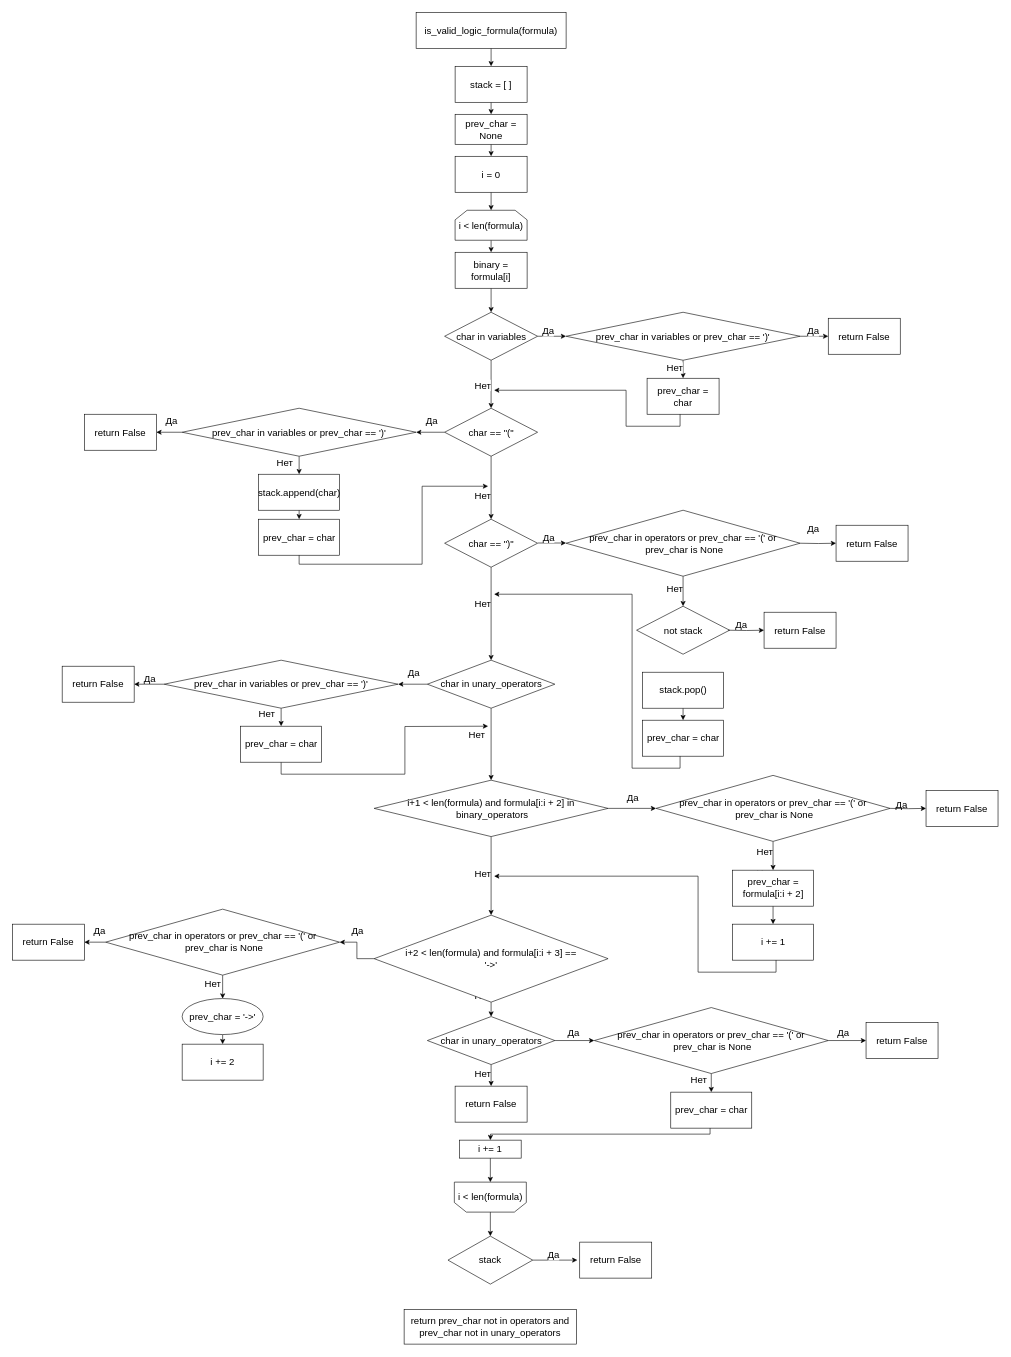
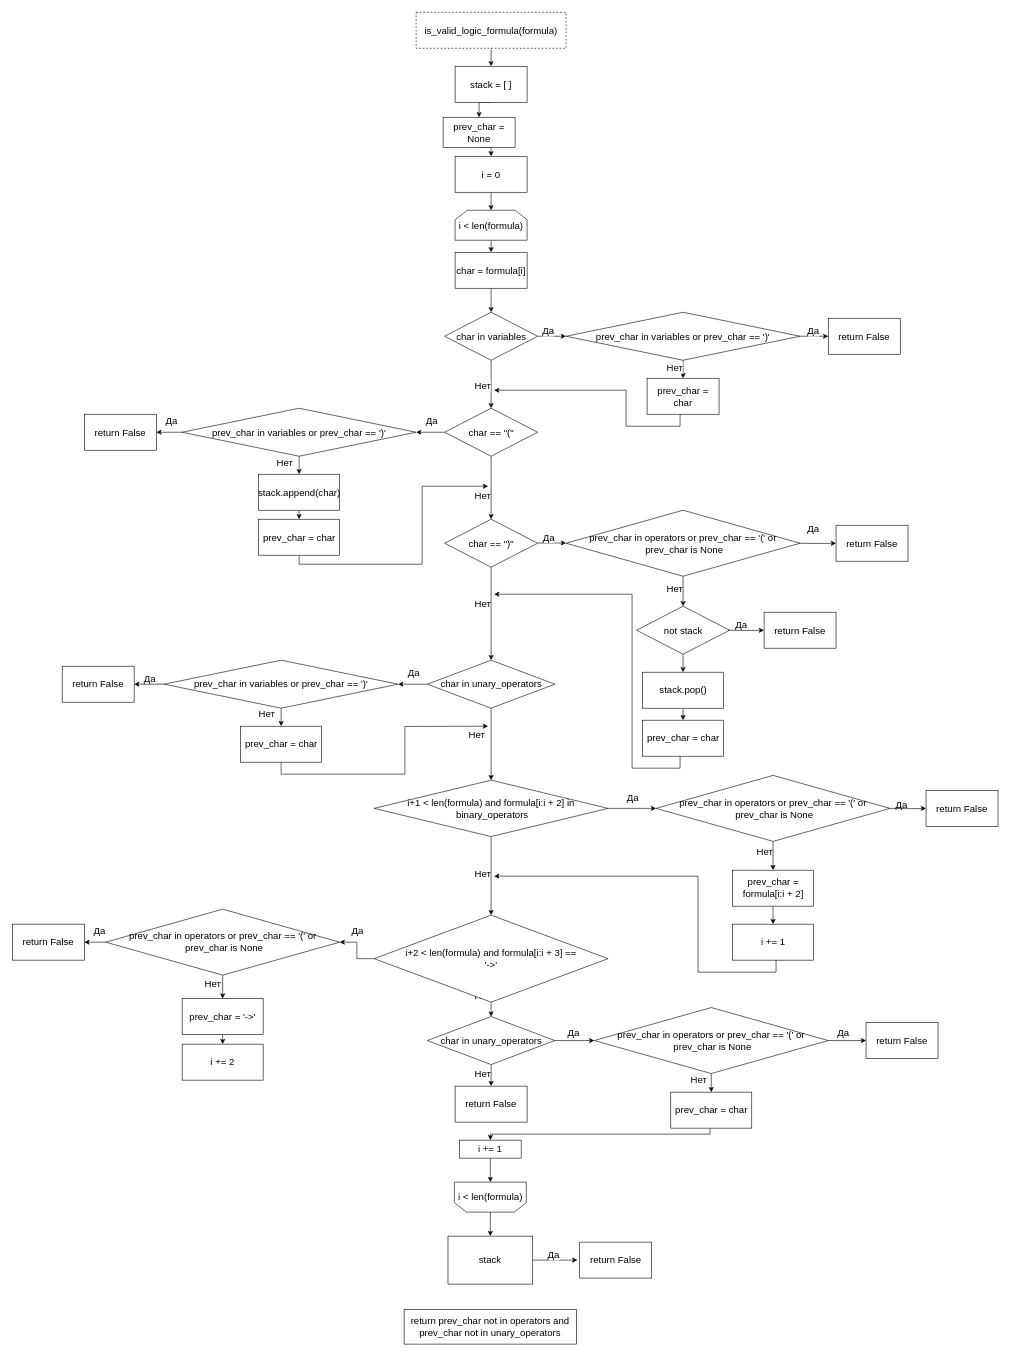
(491, 30) -> (491, 30)
(491, 129) -> (479, 132)
(491, 270) -> (491, 270)
none -> (683, 666)
(223, 1017) -> (223, 1017)
(490, 1260) -> (490, 1260)
